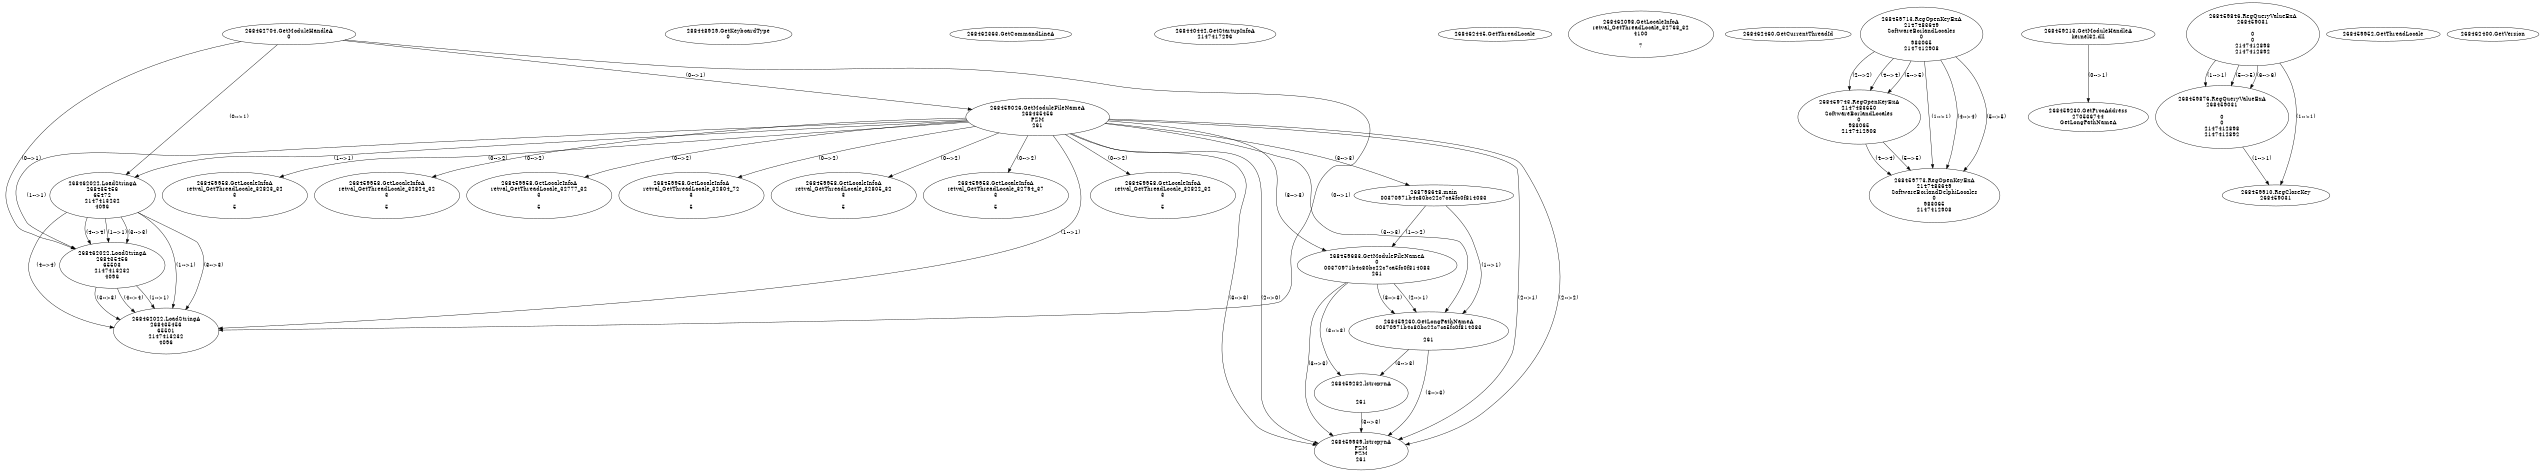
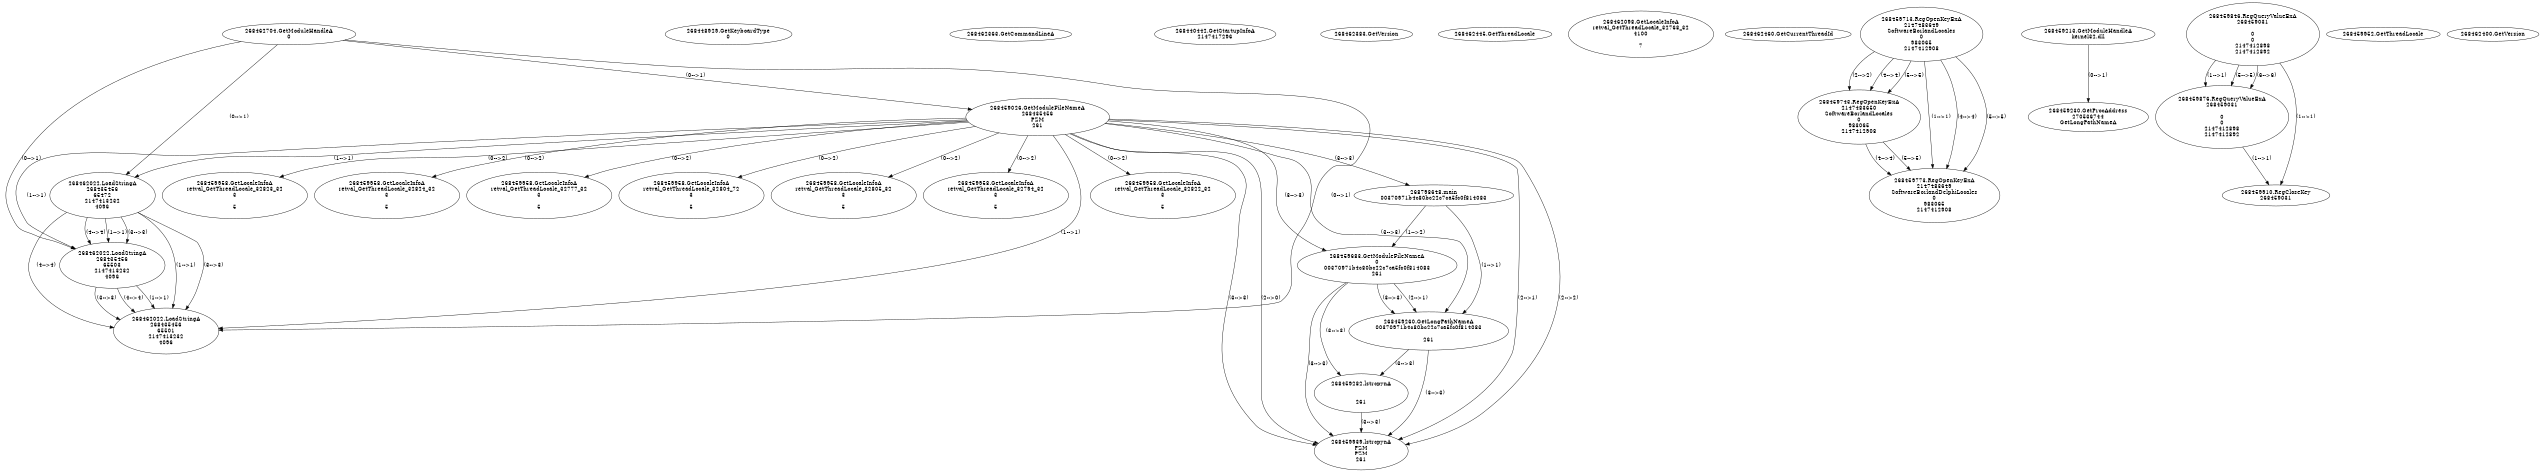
(729, 34) -> (729, 34)
none -> (1367, 34)
(996, 195) -> (996, 195)
